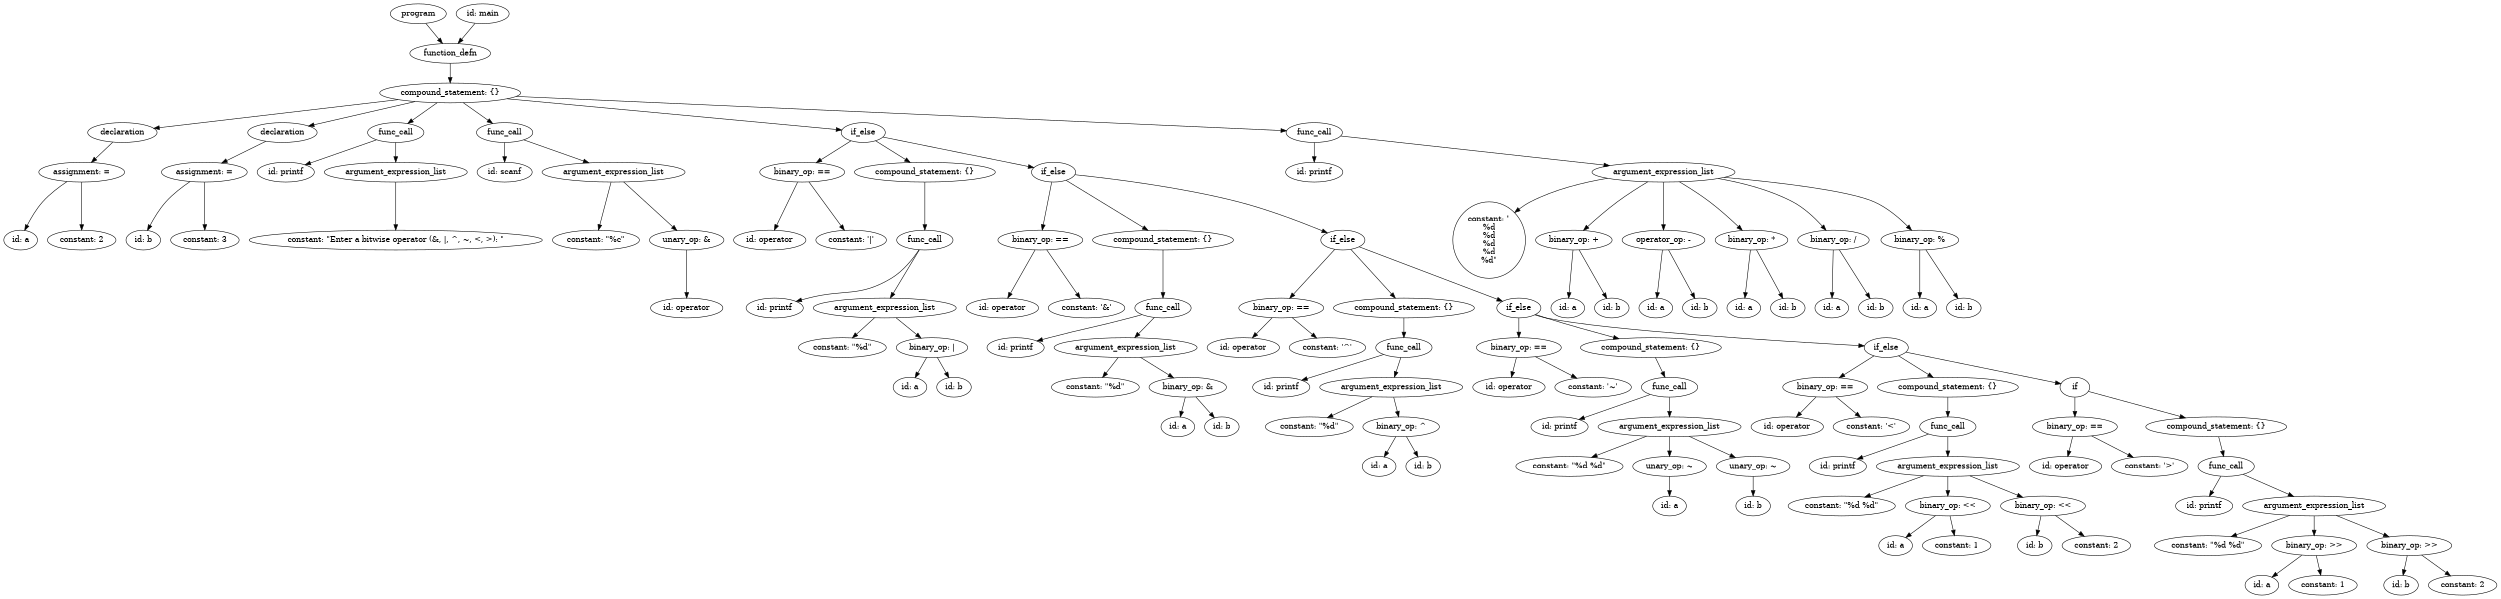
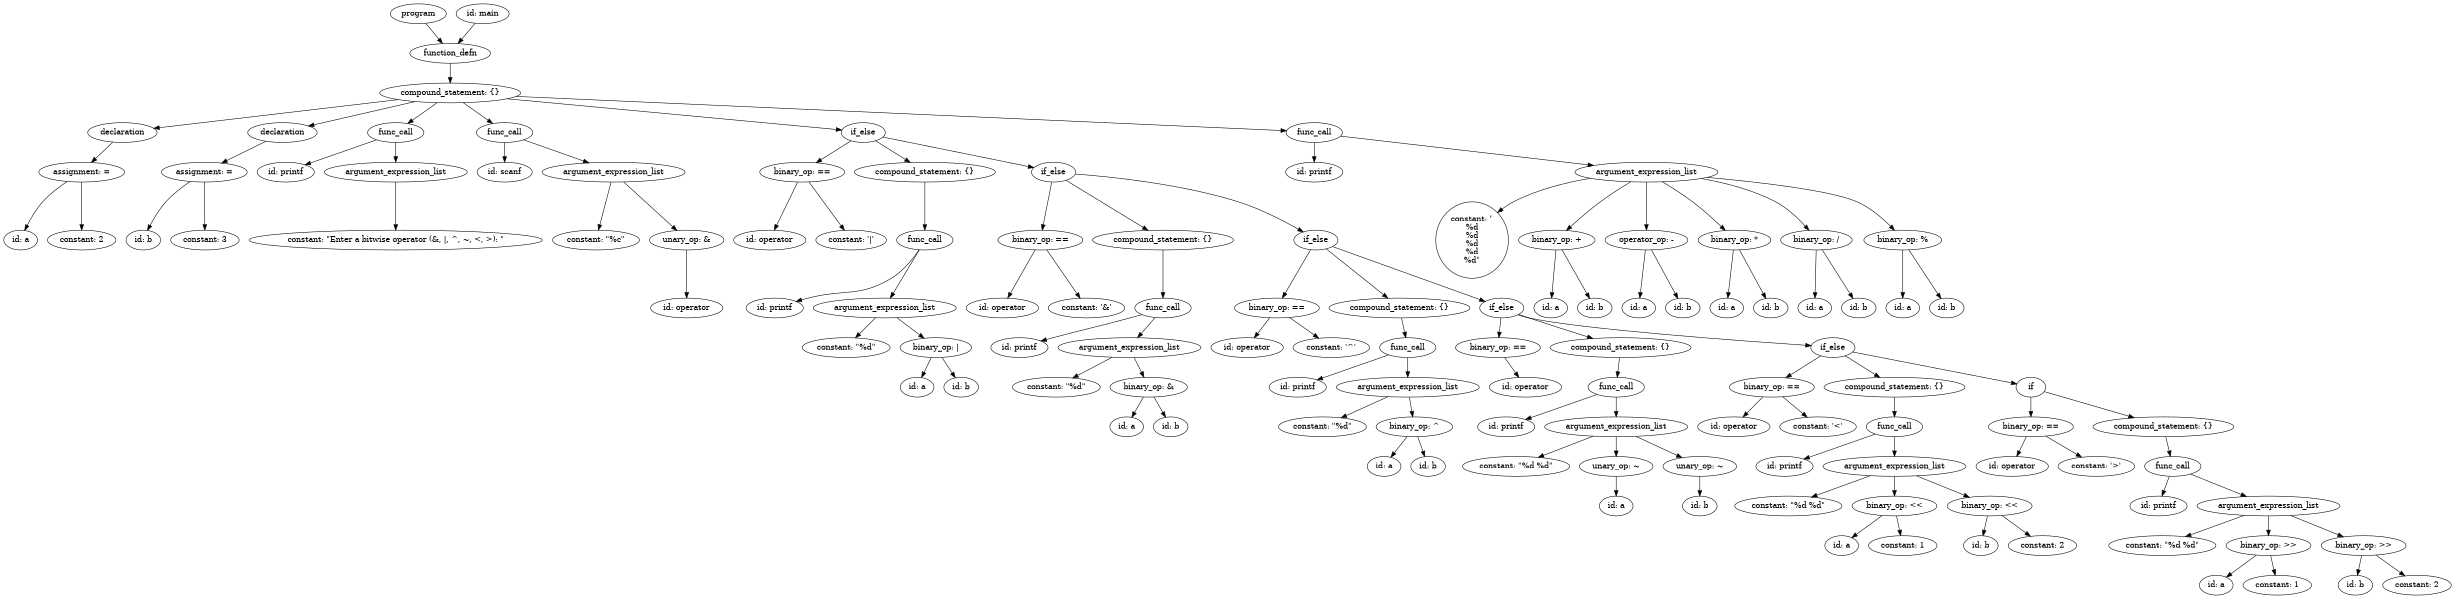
(1593, 387) -> none
